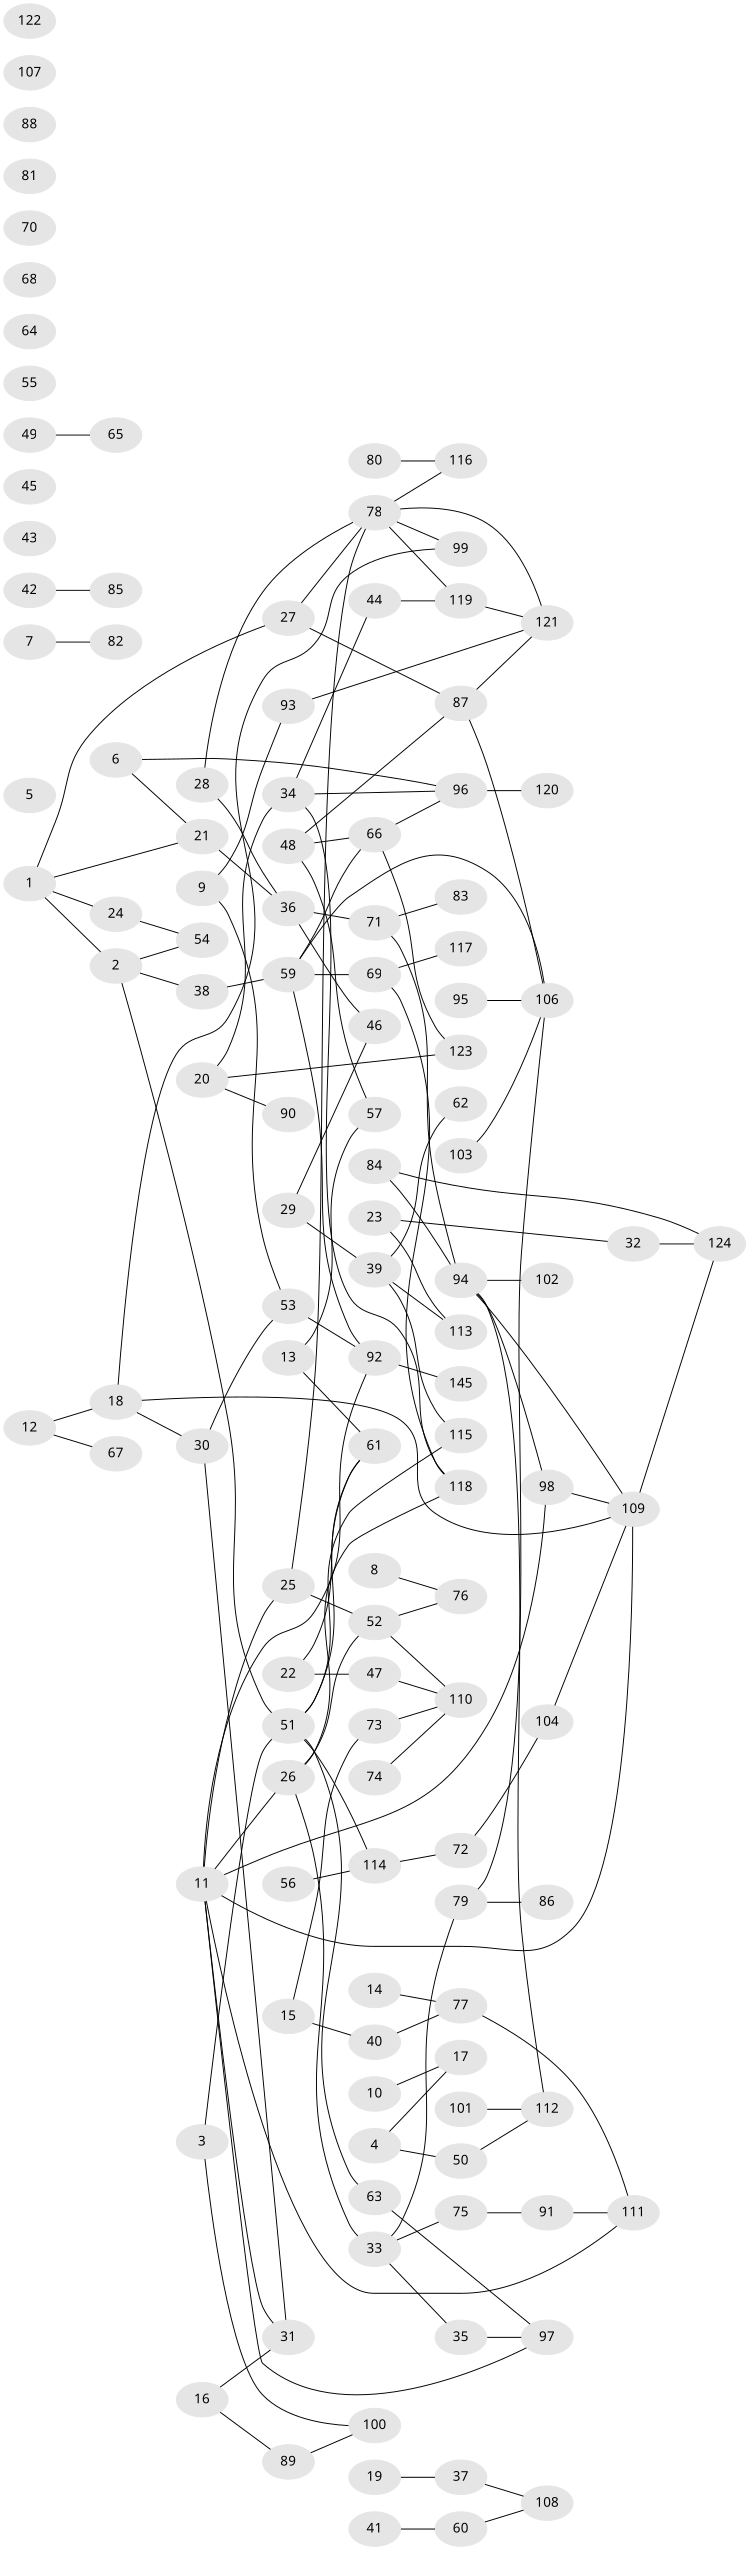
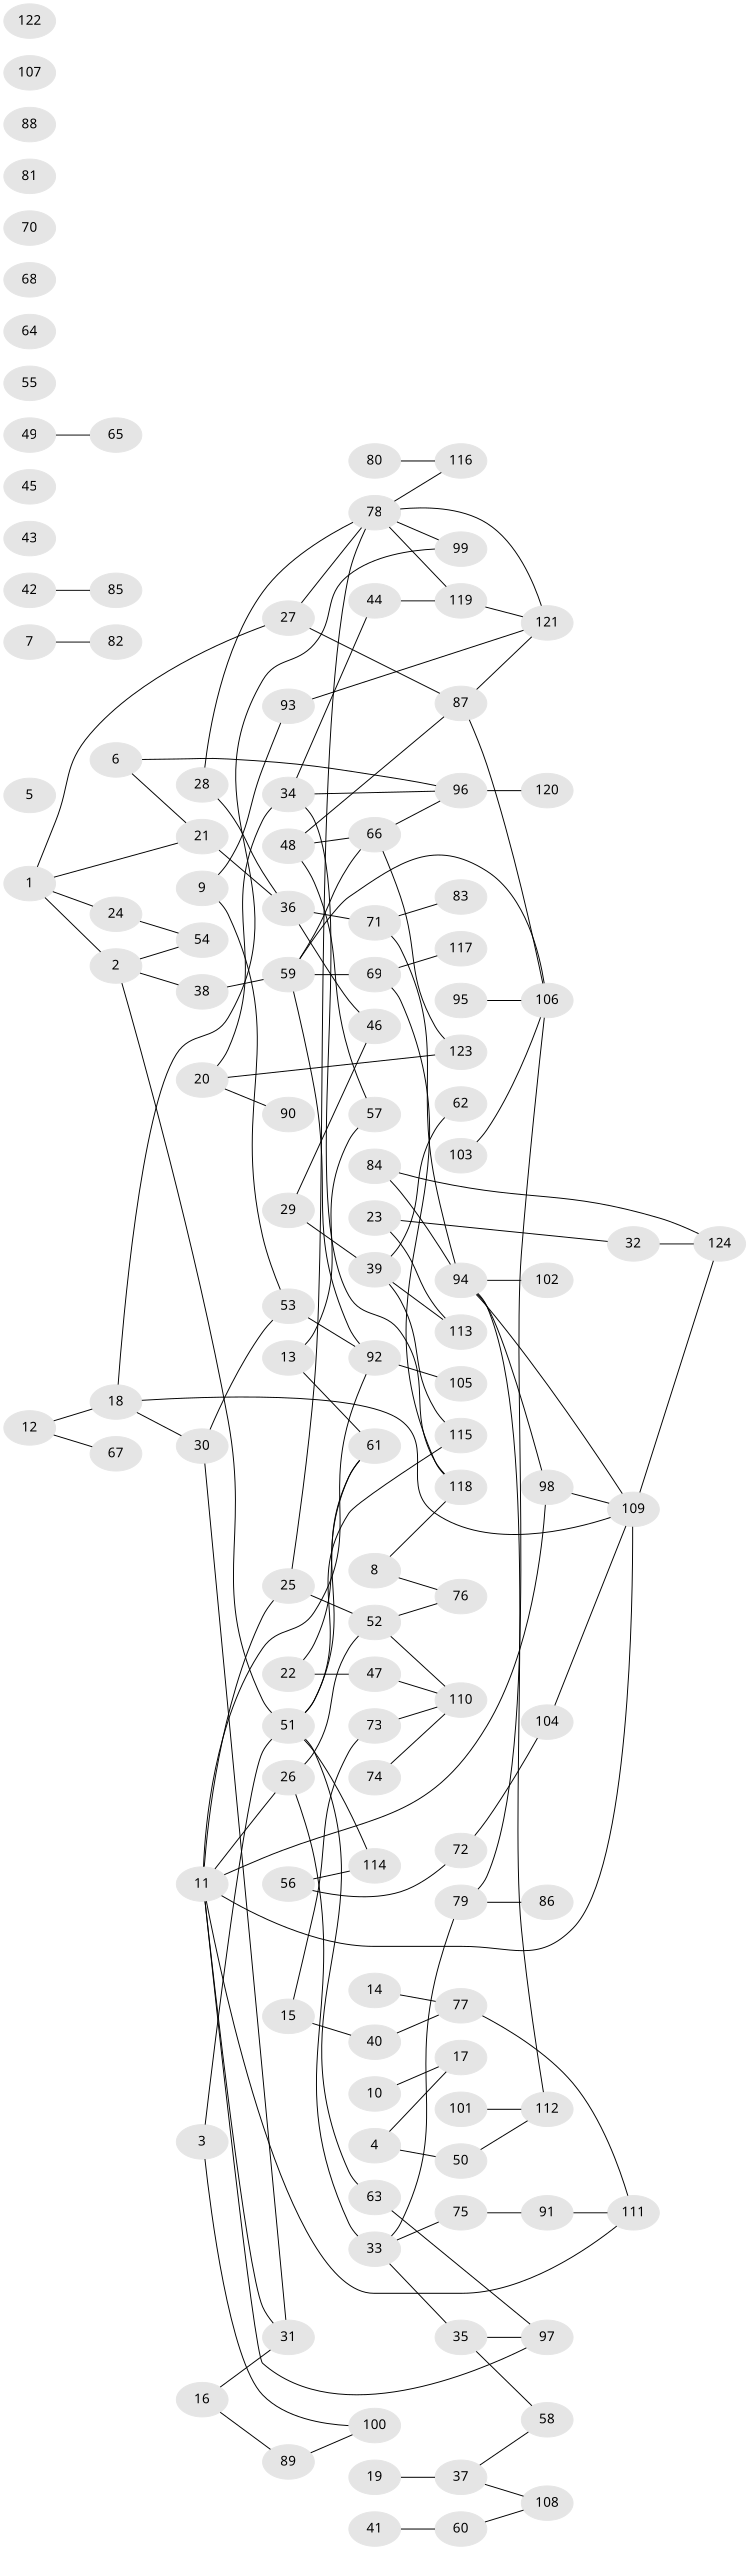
(461, 1384) -> (461, 1384)
(346, 1550) -> (418, 1529)
(418, 1858) -> (383, 1895)
none -> (547, 2420)
